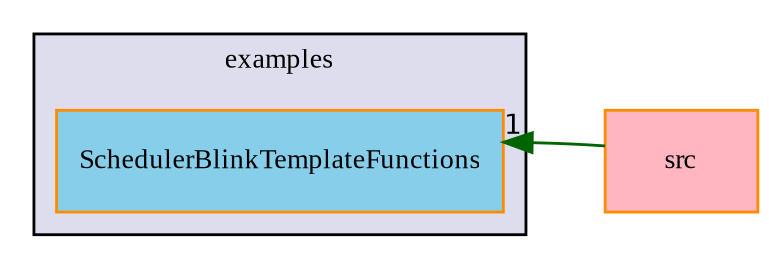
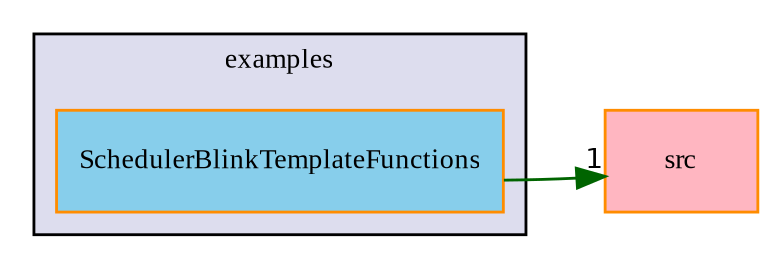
(569, 144) -> (544, 179)
